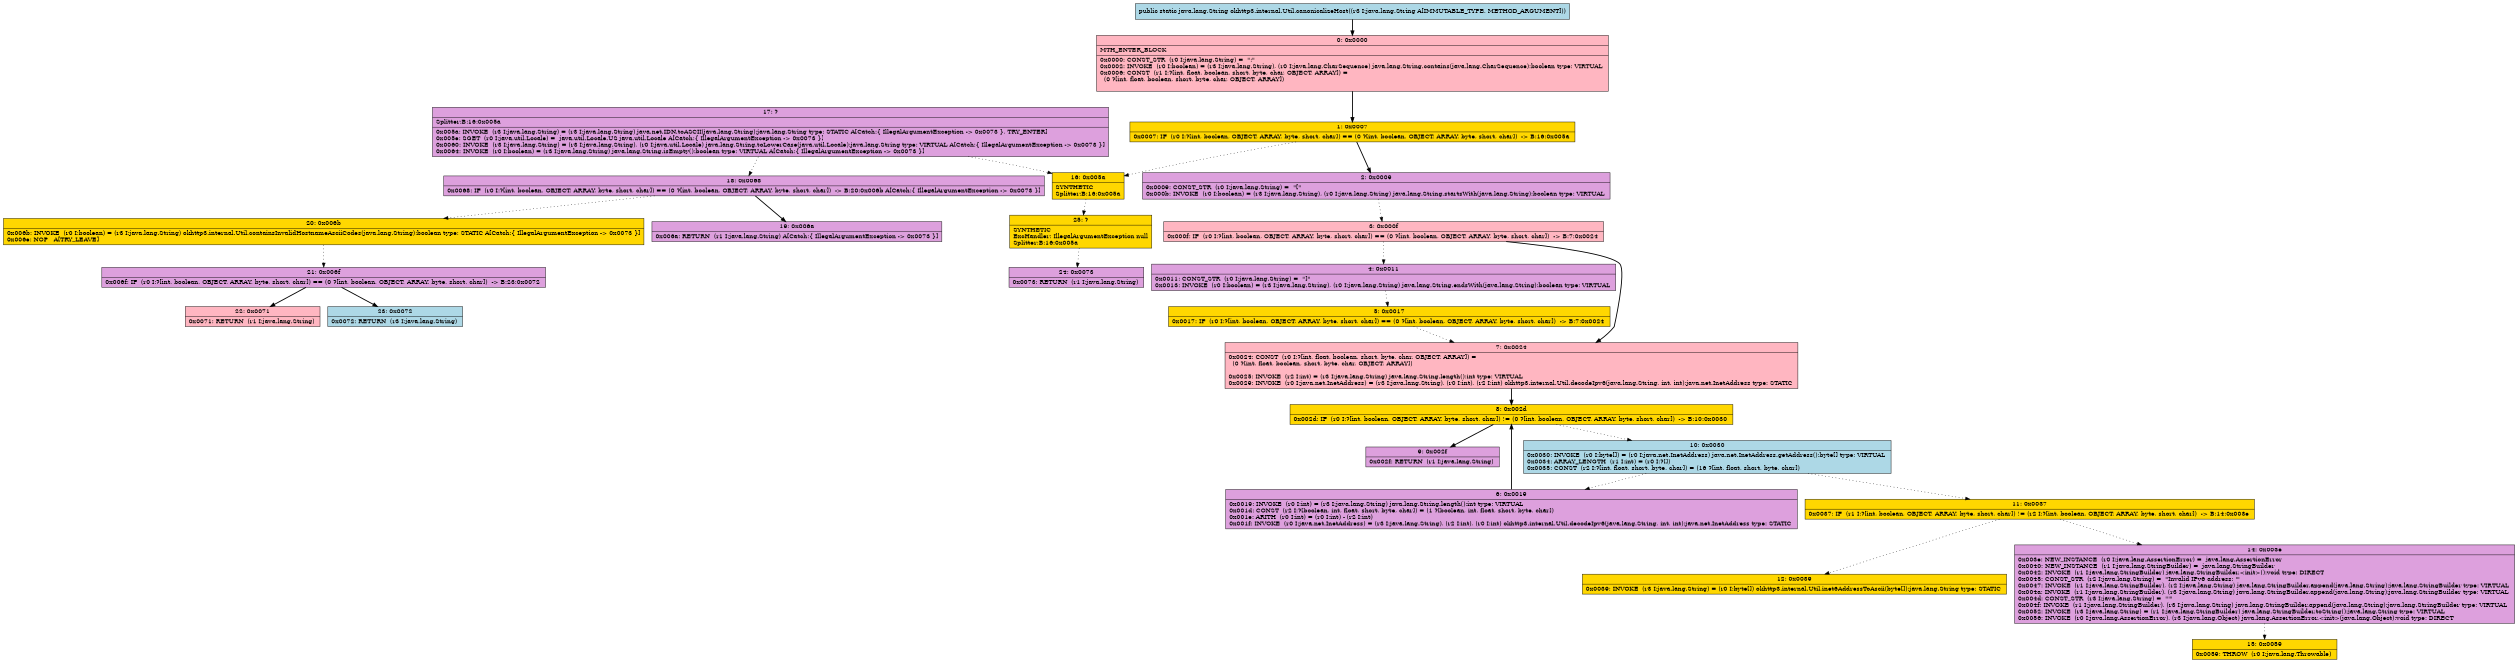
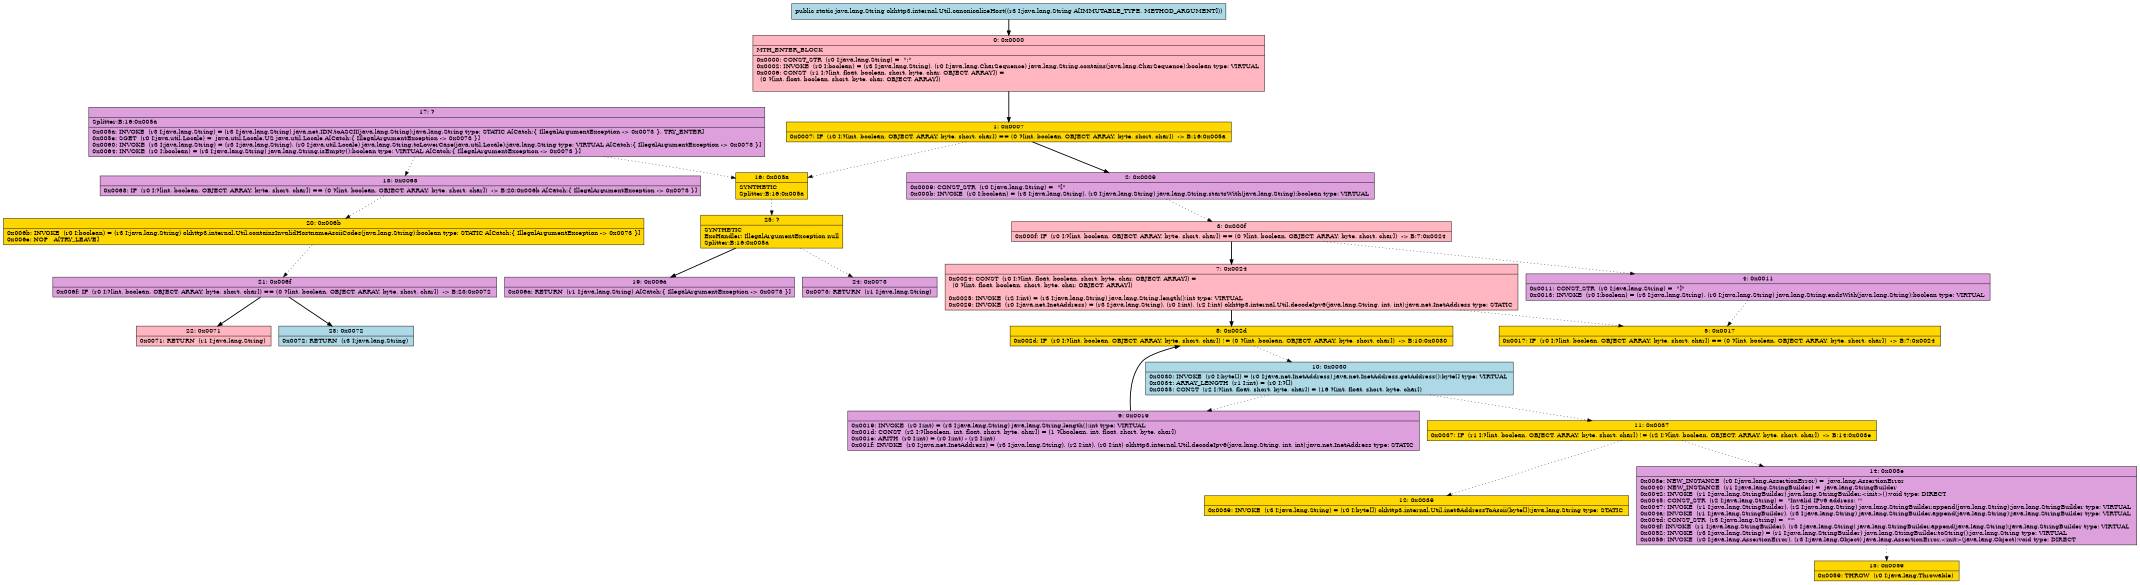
(769, 207) -> (705, 262)
(1432, 334) -> (1540, 318)
(1433, 457) -> none
